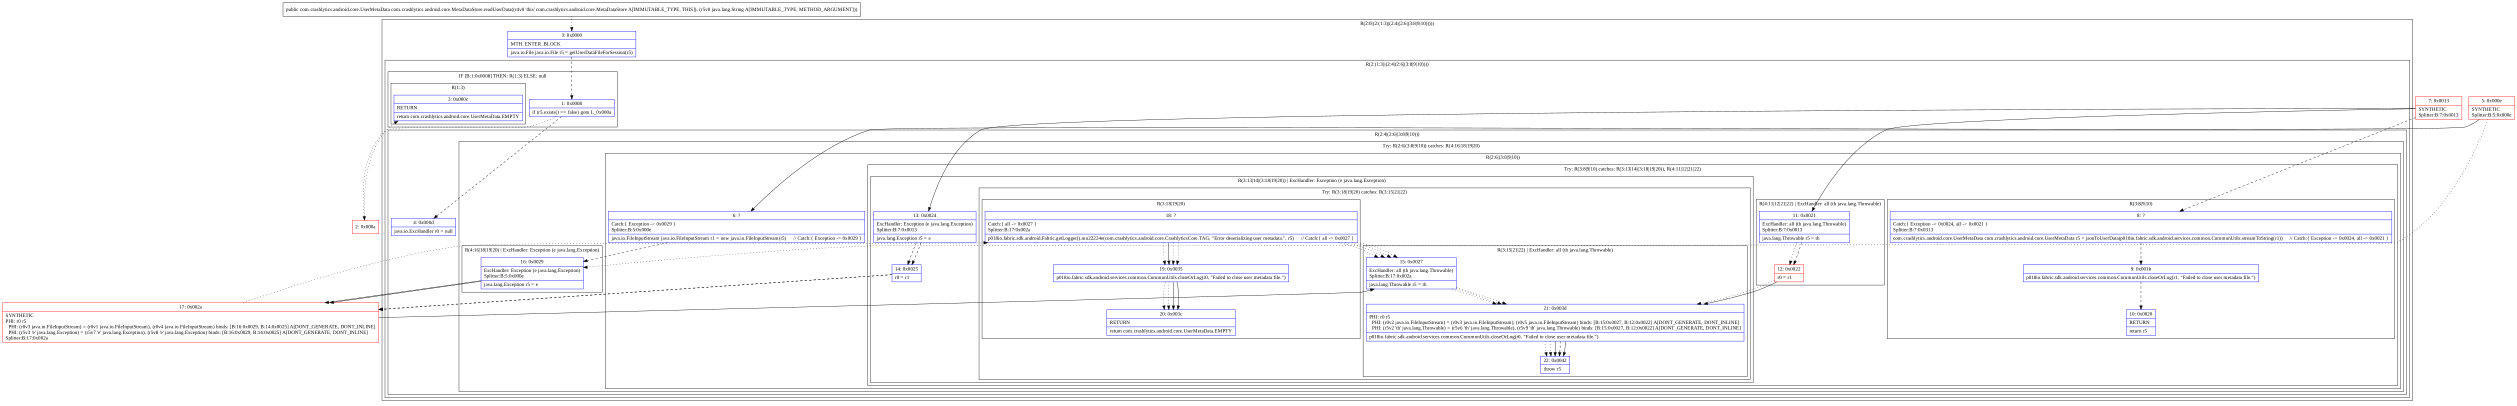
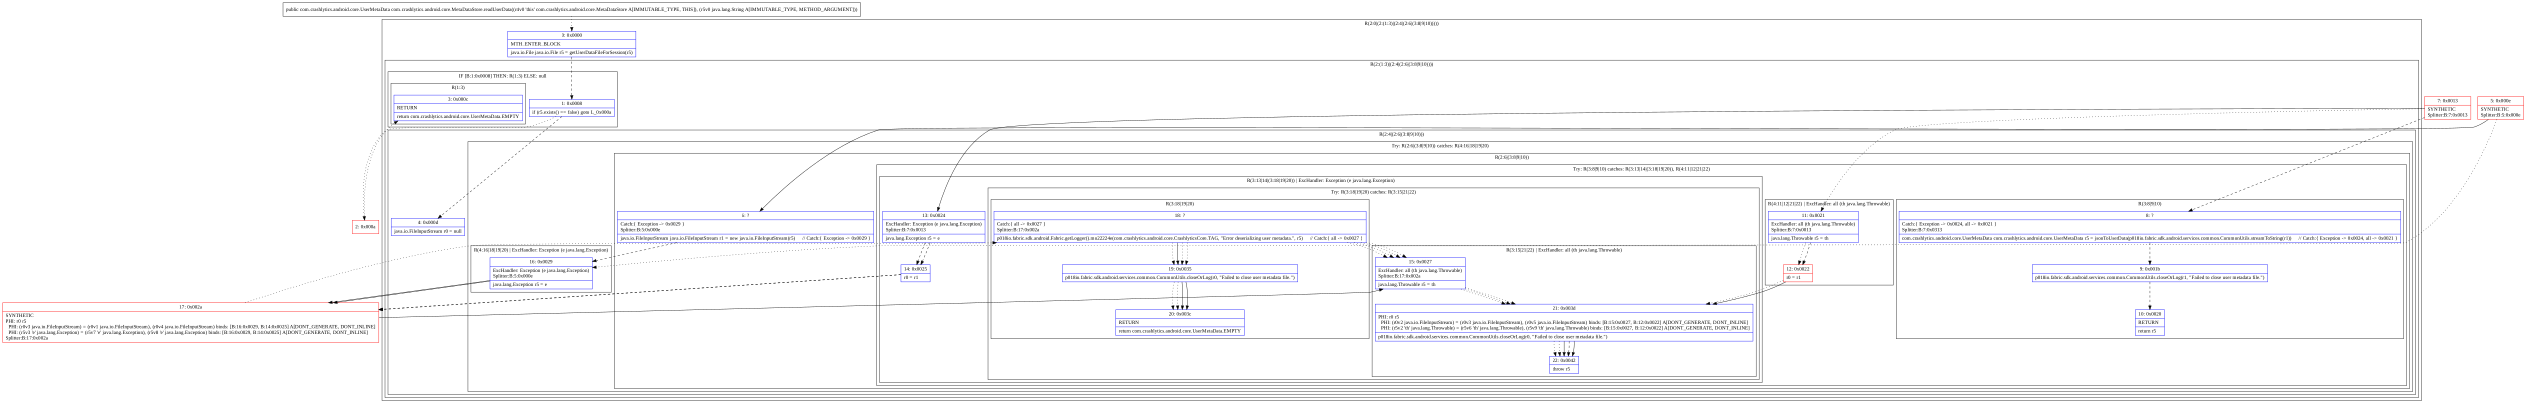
(2097, 116) -> (2105, 116)
(423, 231) -> (428, 231)
